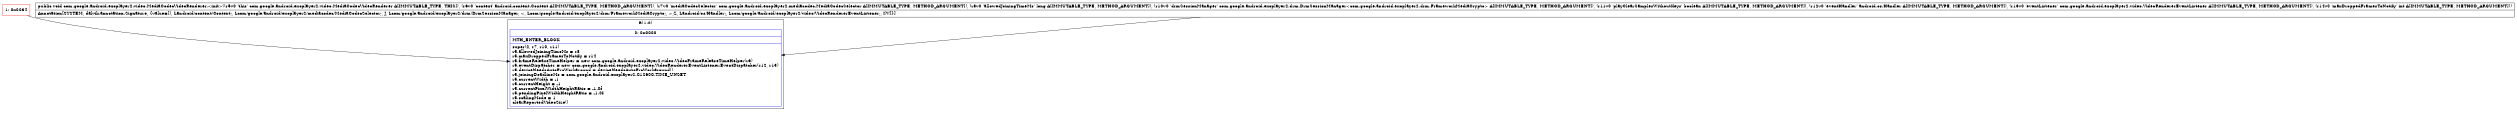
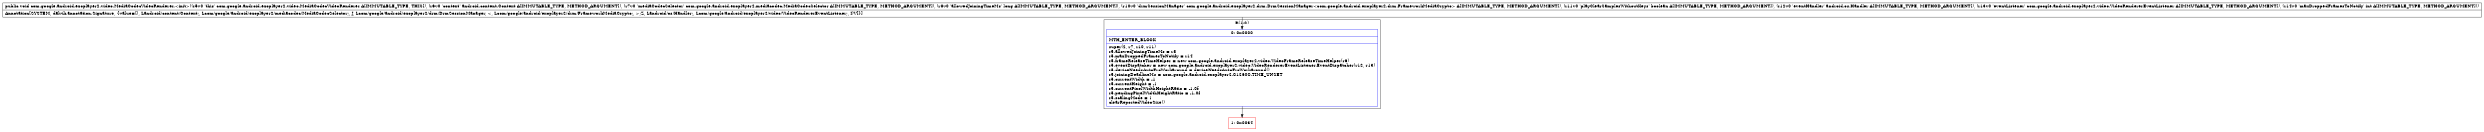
(266, 46) -> (1242, 111)
